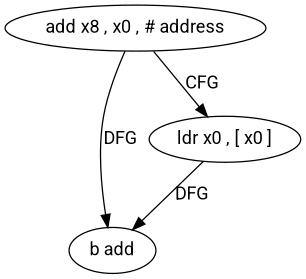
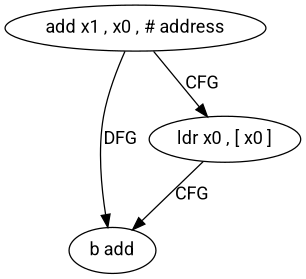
(135, 28) -> (135, 28)
(192, 195) -> (192, 195)
